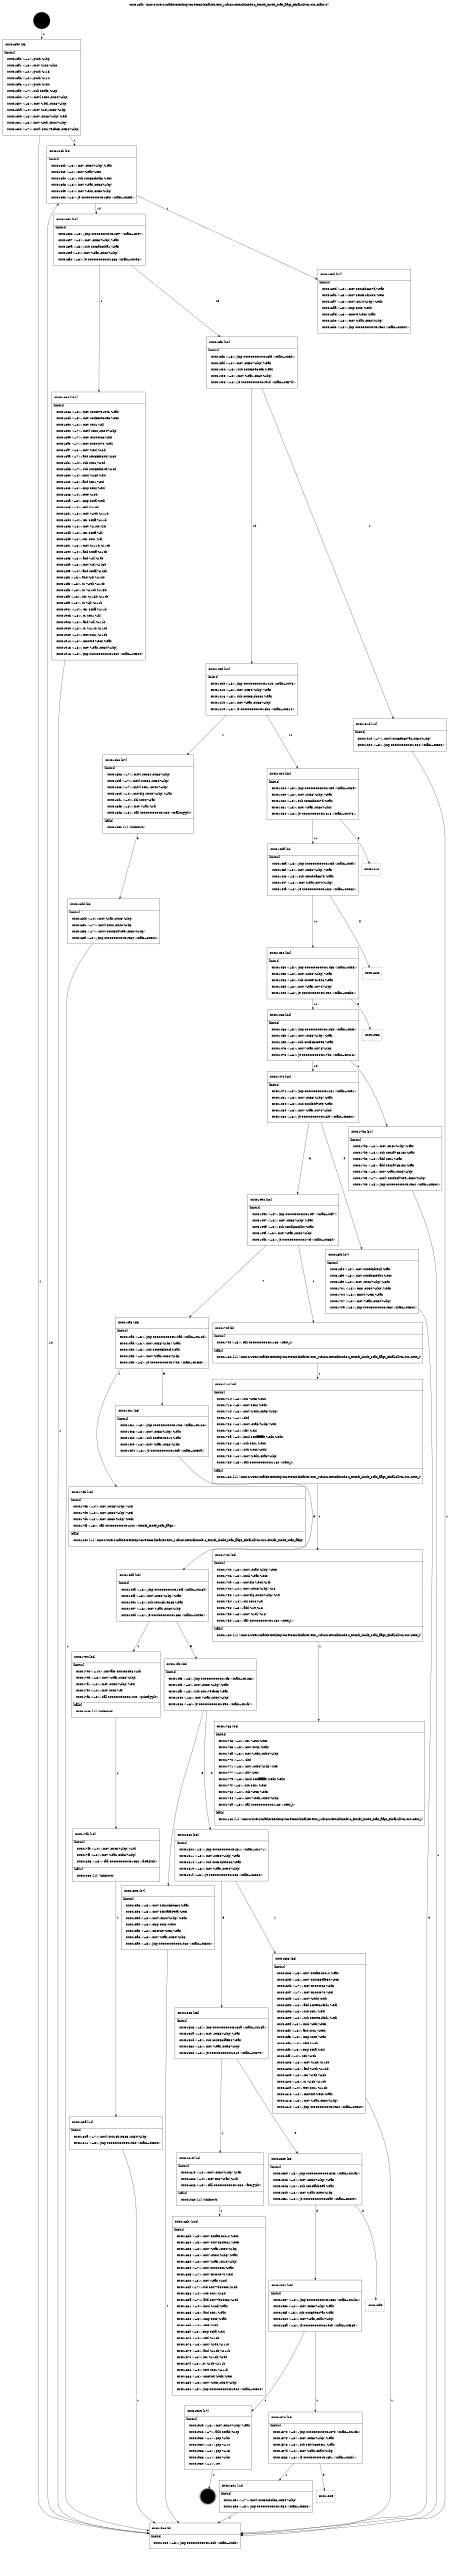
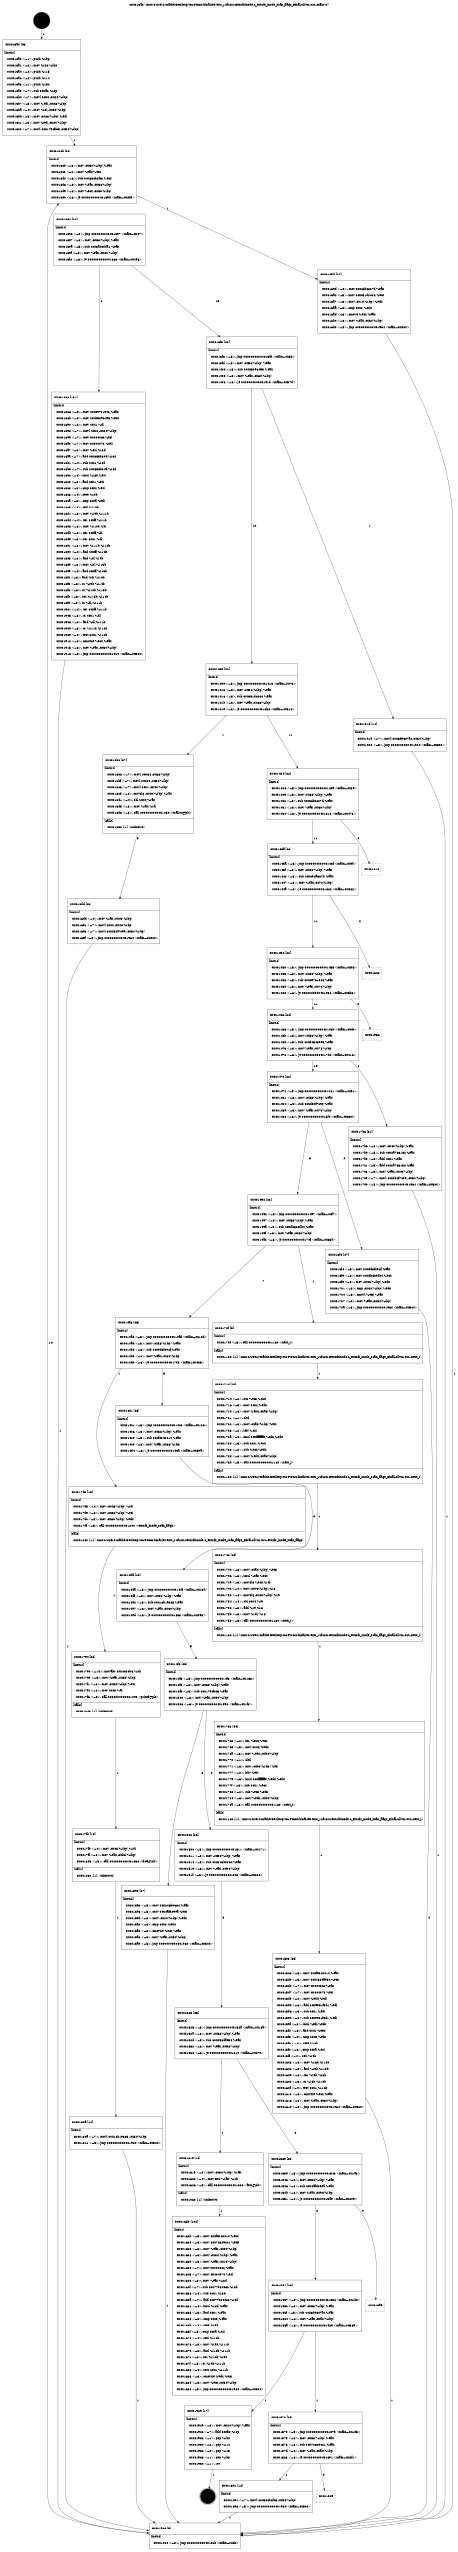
(96, 208) -> none
(38, 1378) -> (453, 1521)
(142, 1636) -> (99, 1597)
(255, 1916) -> (319, 1888)
